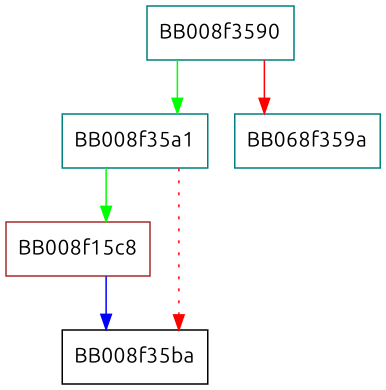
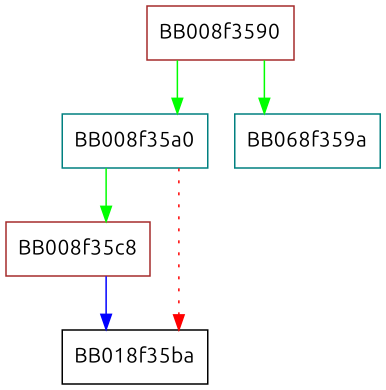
(220, 33) -> (220, 33)
(264, 79) -> (264, 79)
(135, 141) -> (135, 141)
(78, 249) -> (78, 249)
(135, 357) -> (135, 357)
